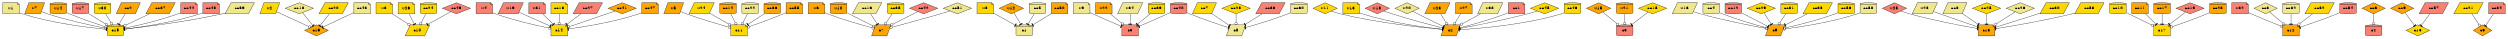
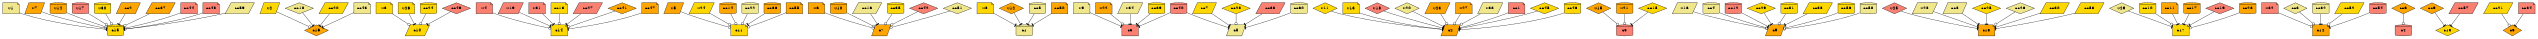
none -> (2122, 8)
